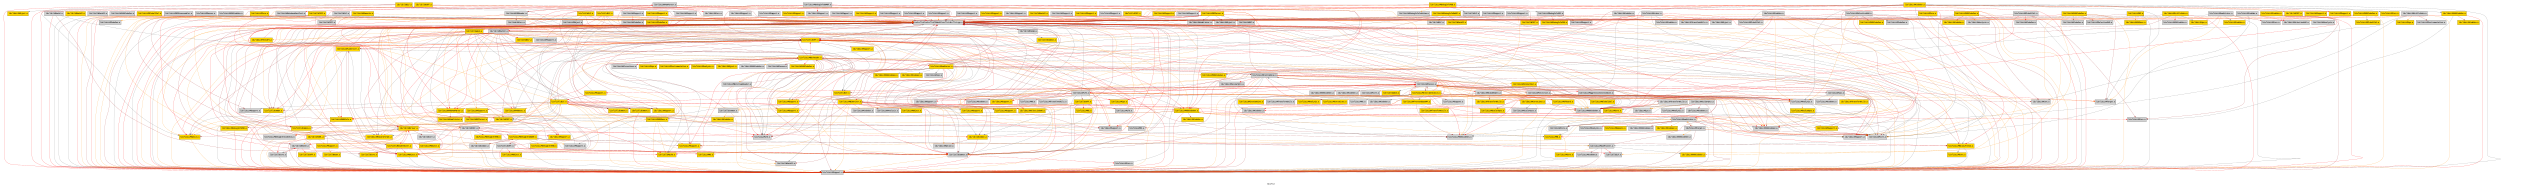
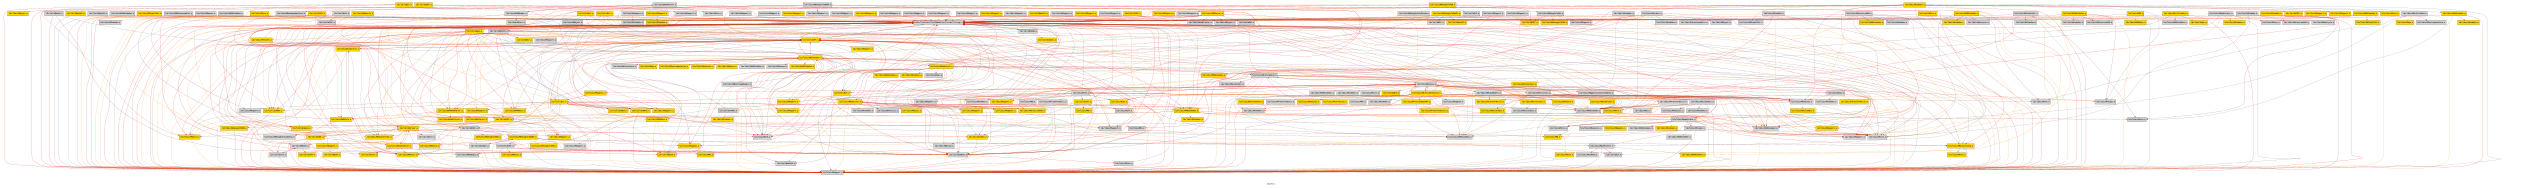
none -> (467, 155)
